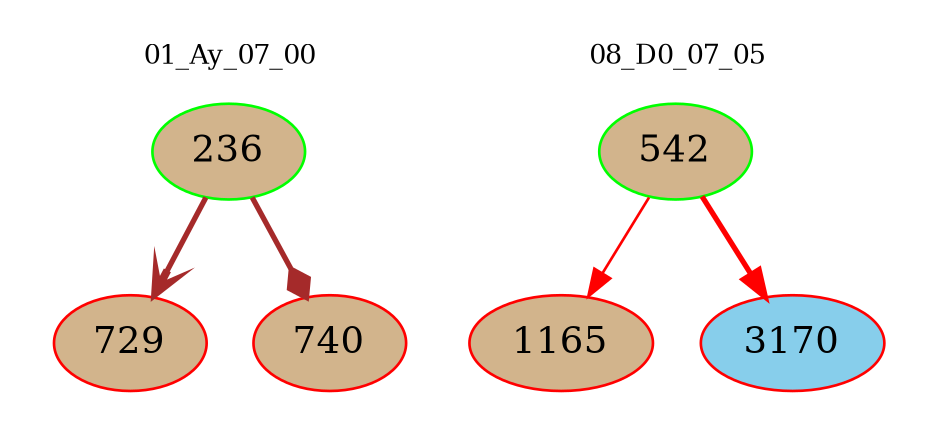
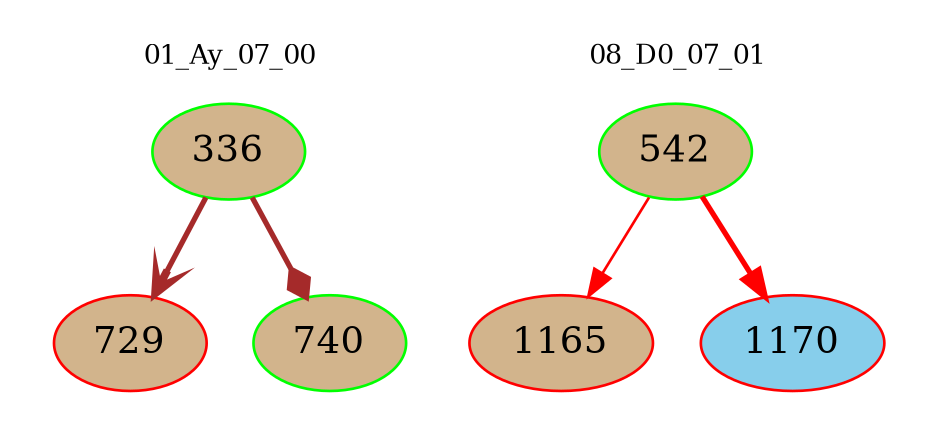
(678, 57) -> (678, 57)
(229, 152) -> (229, 152)
(330, 343) -> (330, 343)
(793, 343) -> (793, 343)
